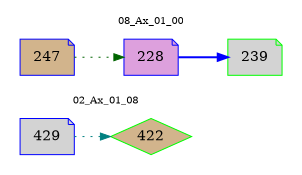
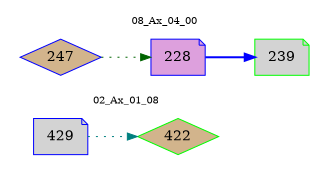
(151, 22) -> (165, 22)
(47, 57) -> (61, 57)
